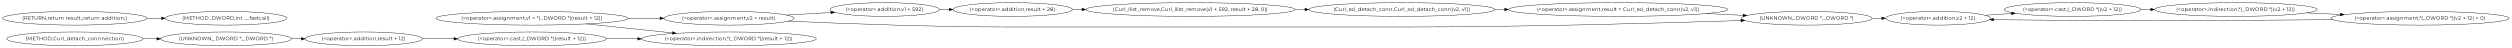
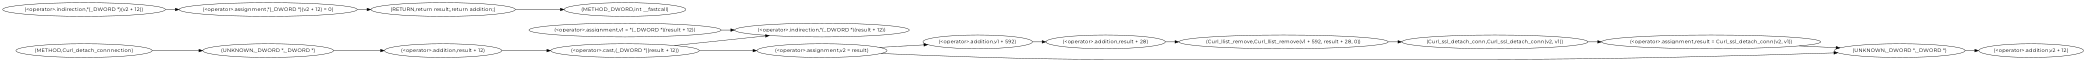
(2073, 10) -> none
(644, 18) -> (726, 51)
(2163, 21) -> (362, 10)
